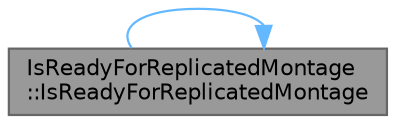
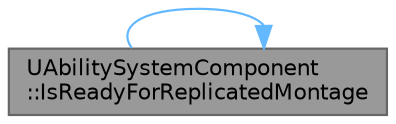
(198, 82) -> (198, 82)
